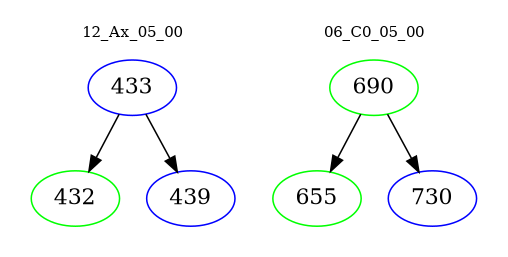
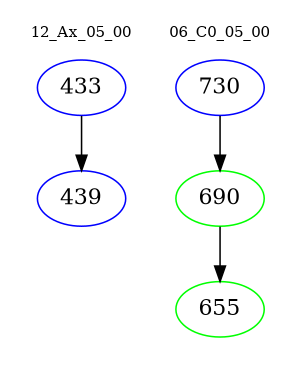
(399, 136) -> (220, 136)
(75, 199) -> none
